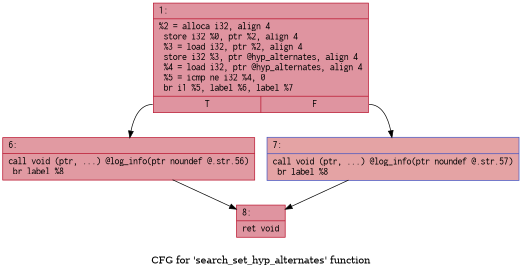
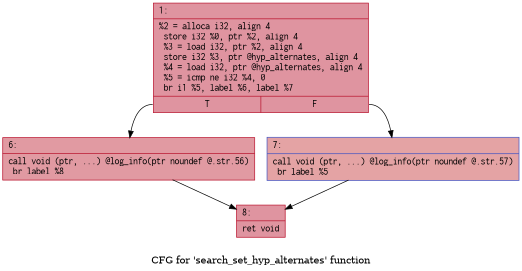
(301, 172) -> (301, 172)
